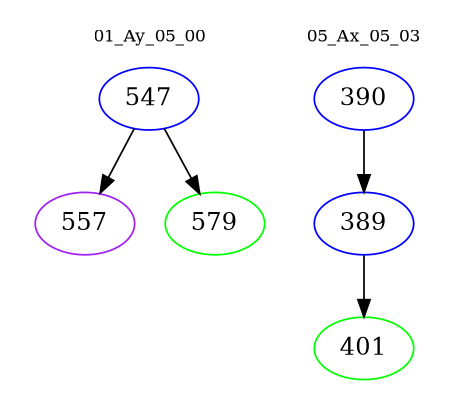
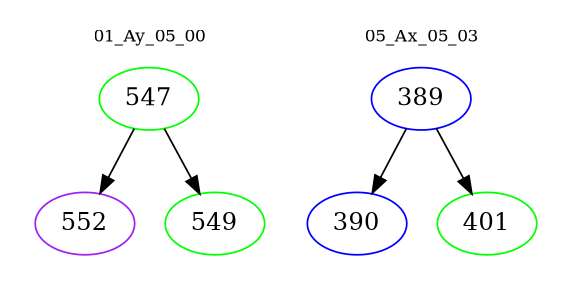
(149, 99) -> (149, 99)
(364, 153) -> (393, 153)
(85, 224) -> (85, 224)
(215, 224) -> (215, 224)
